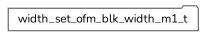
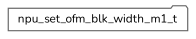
(103, 19) -> (98, 19)
